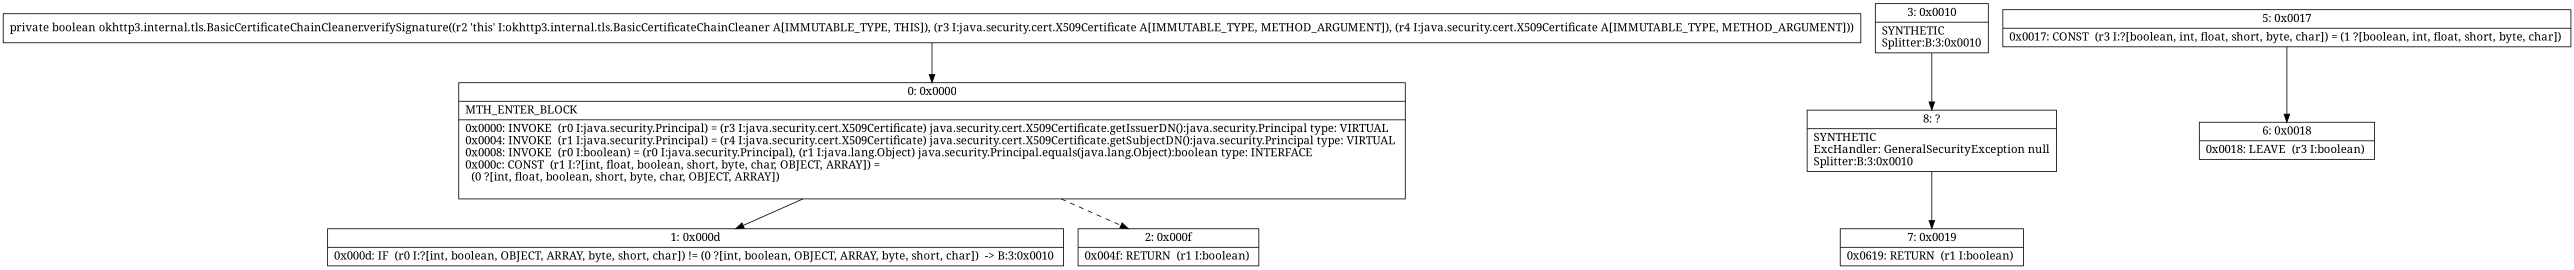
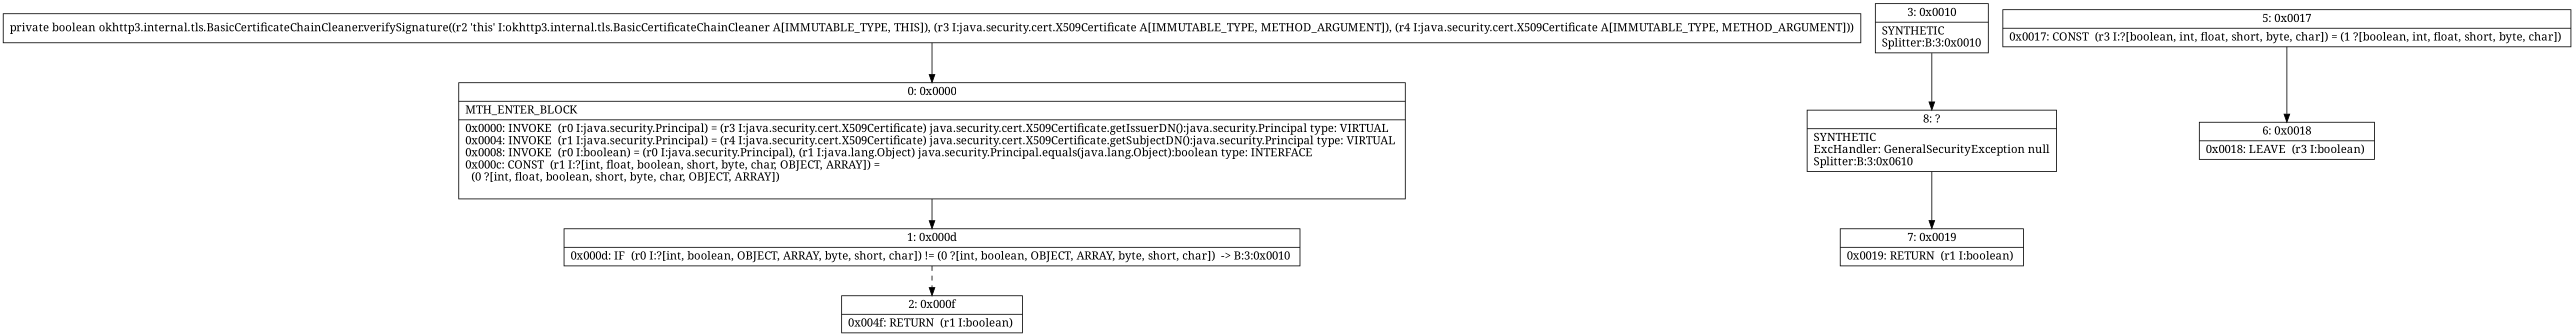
(1864, 162) -> (1864, 162)
(1091, 212) -> (932, 277)
(1932, 256) -> (1932, 256)
